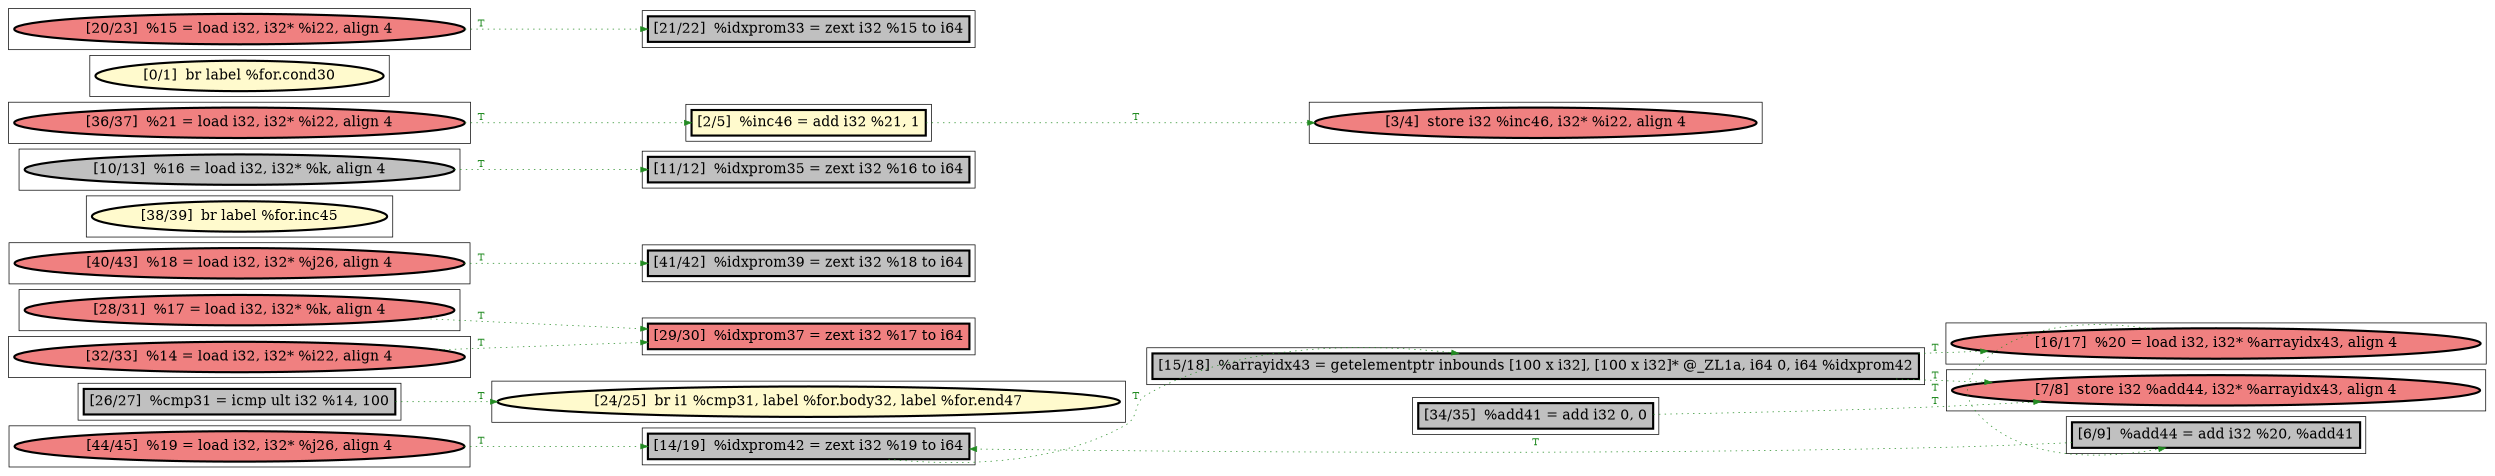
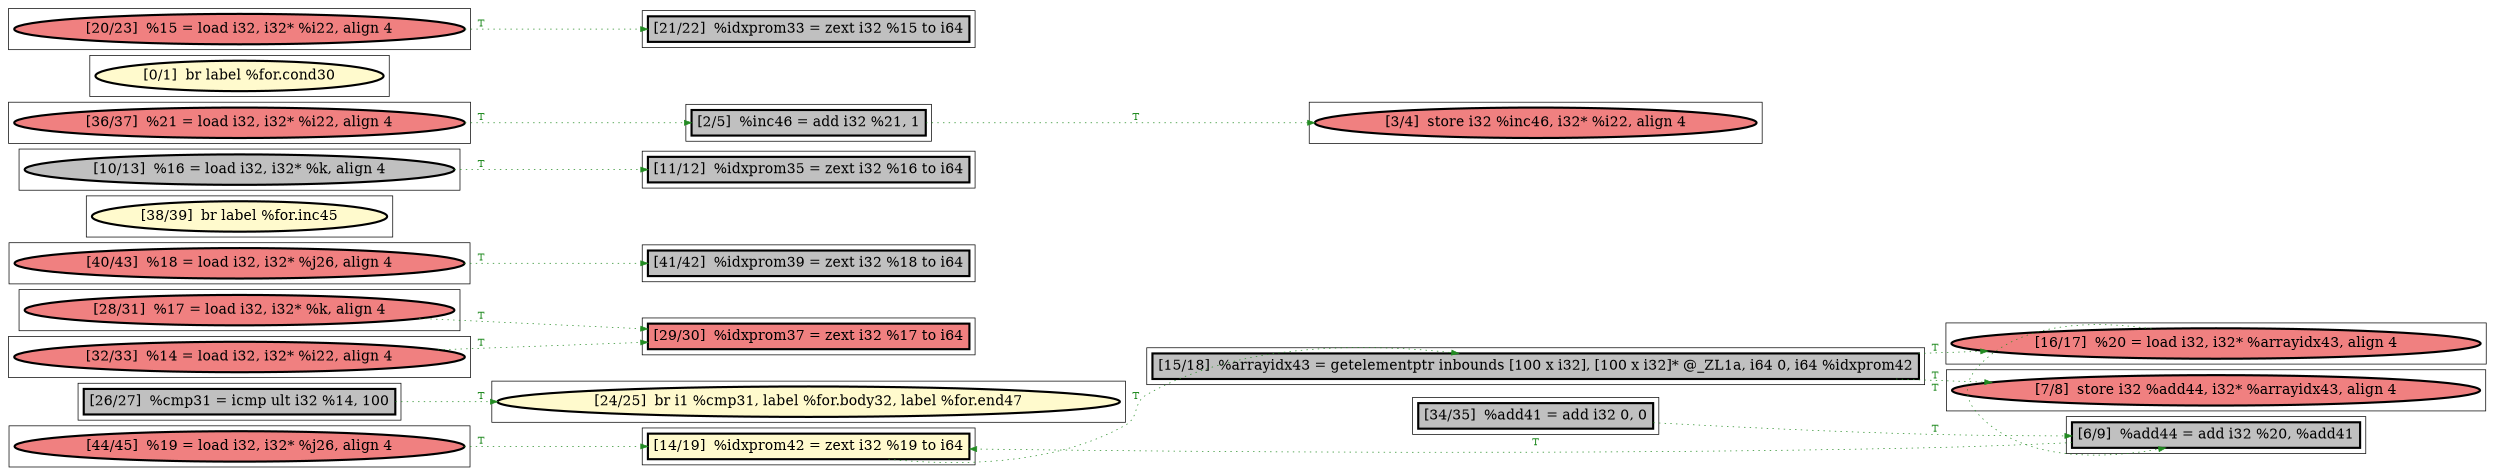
(809, 123) -> (809, 123)
(1844, 410) -> (1859, 432)
(809, 446) -> (809, 446)
